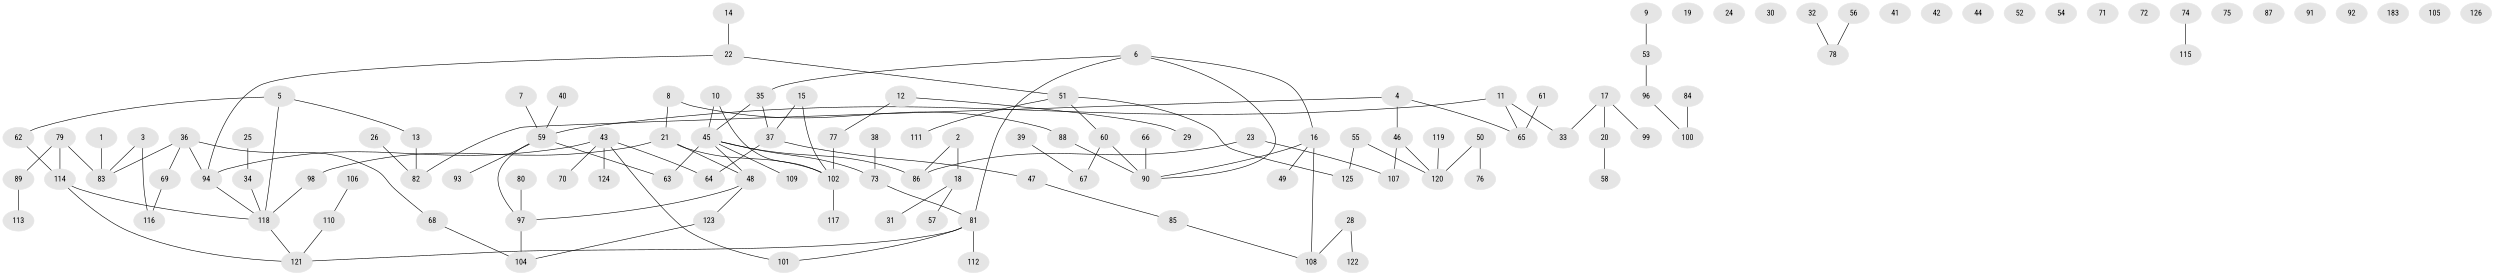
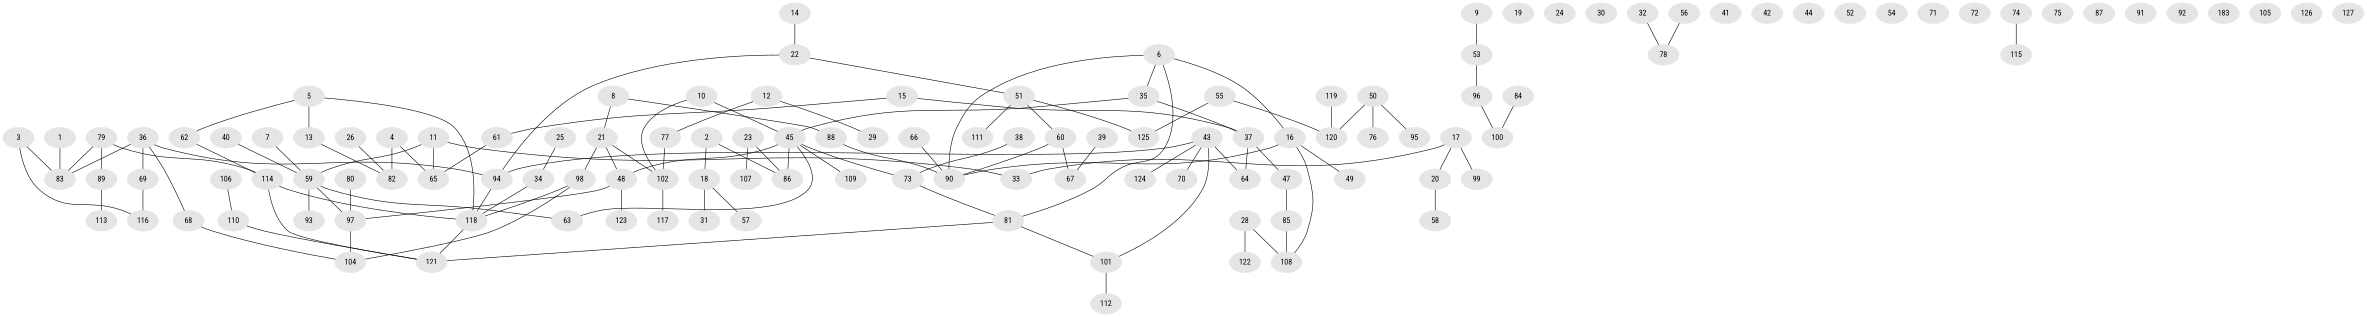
none -> (2348, 13)
(1397, 138) -> none
none -> (1414, 138)
(810, 140) -> (689, 113)
(615, 241) -> (473, 237)
(974, 242) -> (1106, 283)
